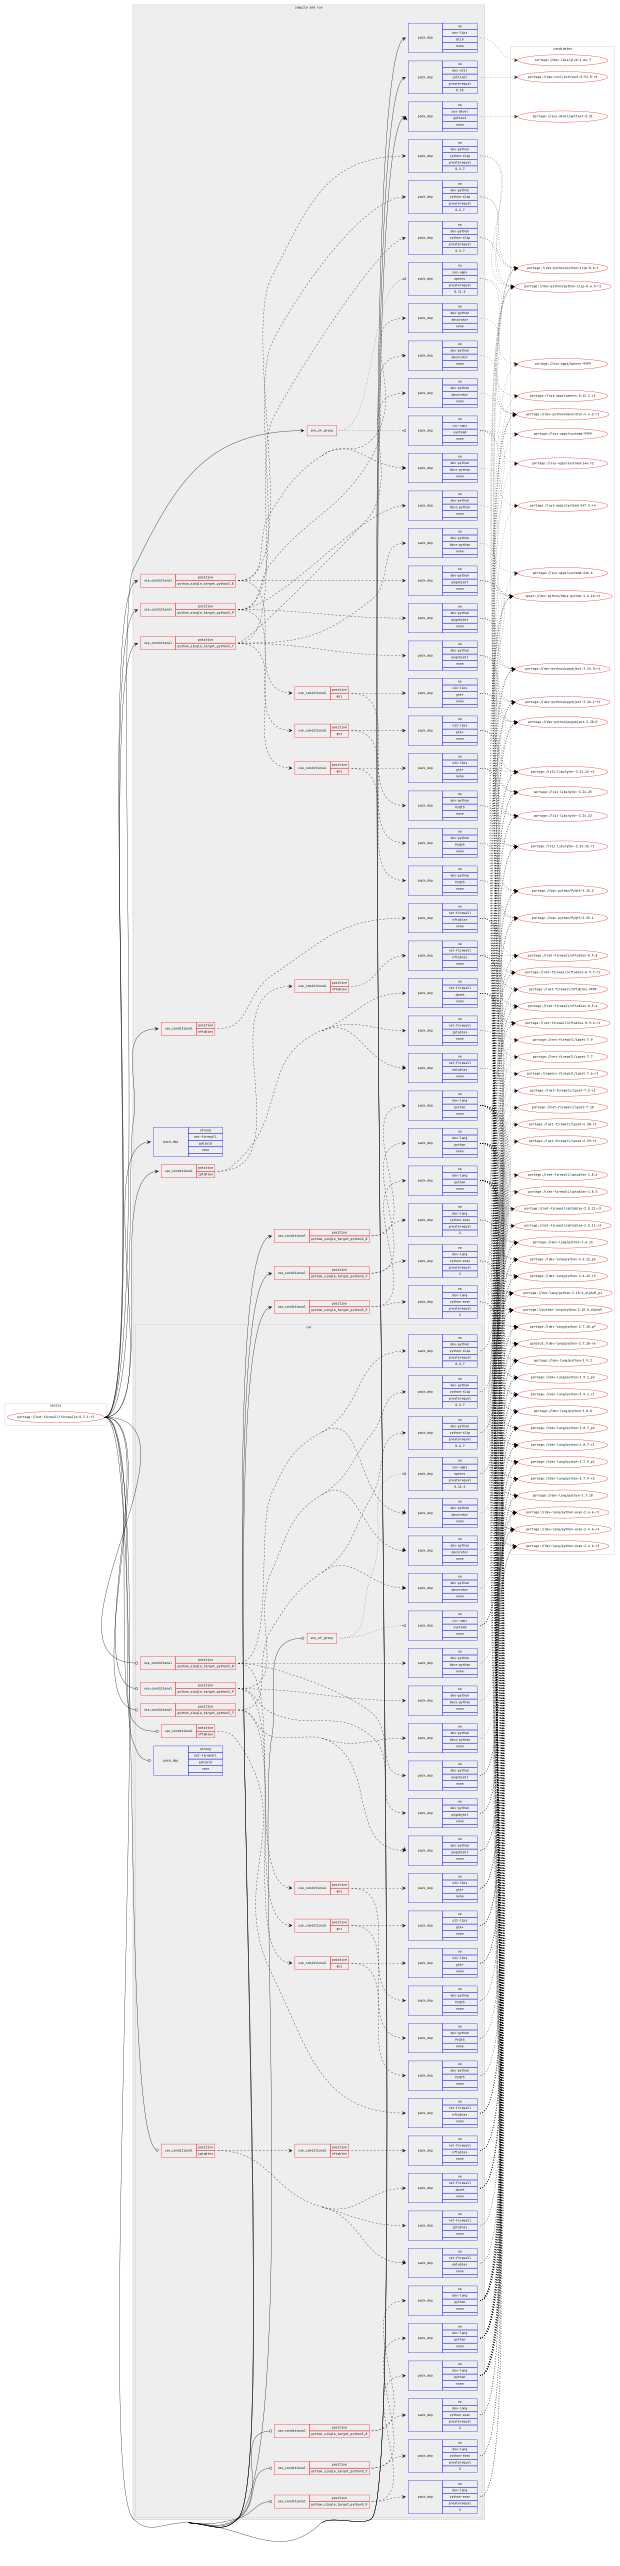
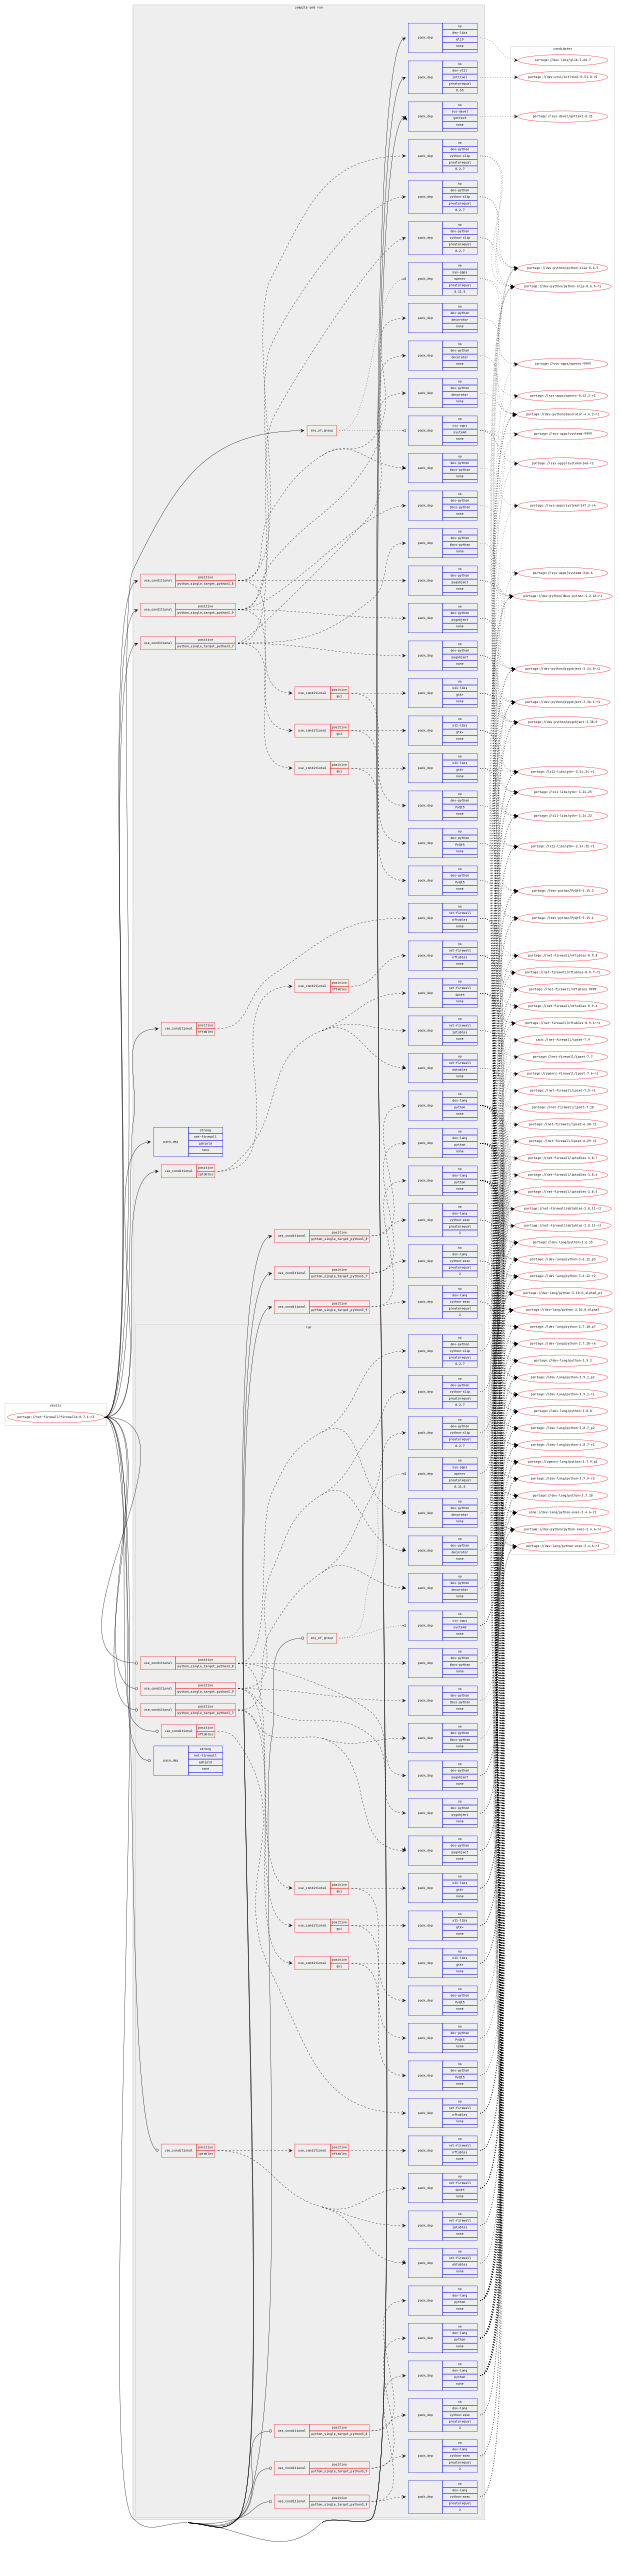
(563, 596) -> (563, 596)
(563, 1040) -> (563, 1040)
none -> (563, 1158)
(563, 1310) -> (563, 1310)
(563, 1344) -> (563, 1344)
(563, 1462) -> (563, 1462)
(563, 1512) -> (563, 1512)
(563, 1529) -> (563, 1529)
